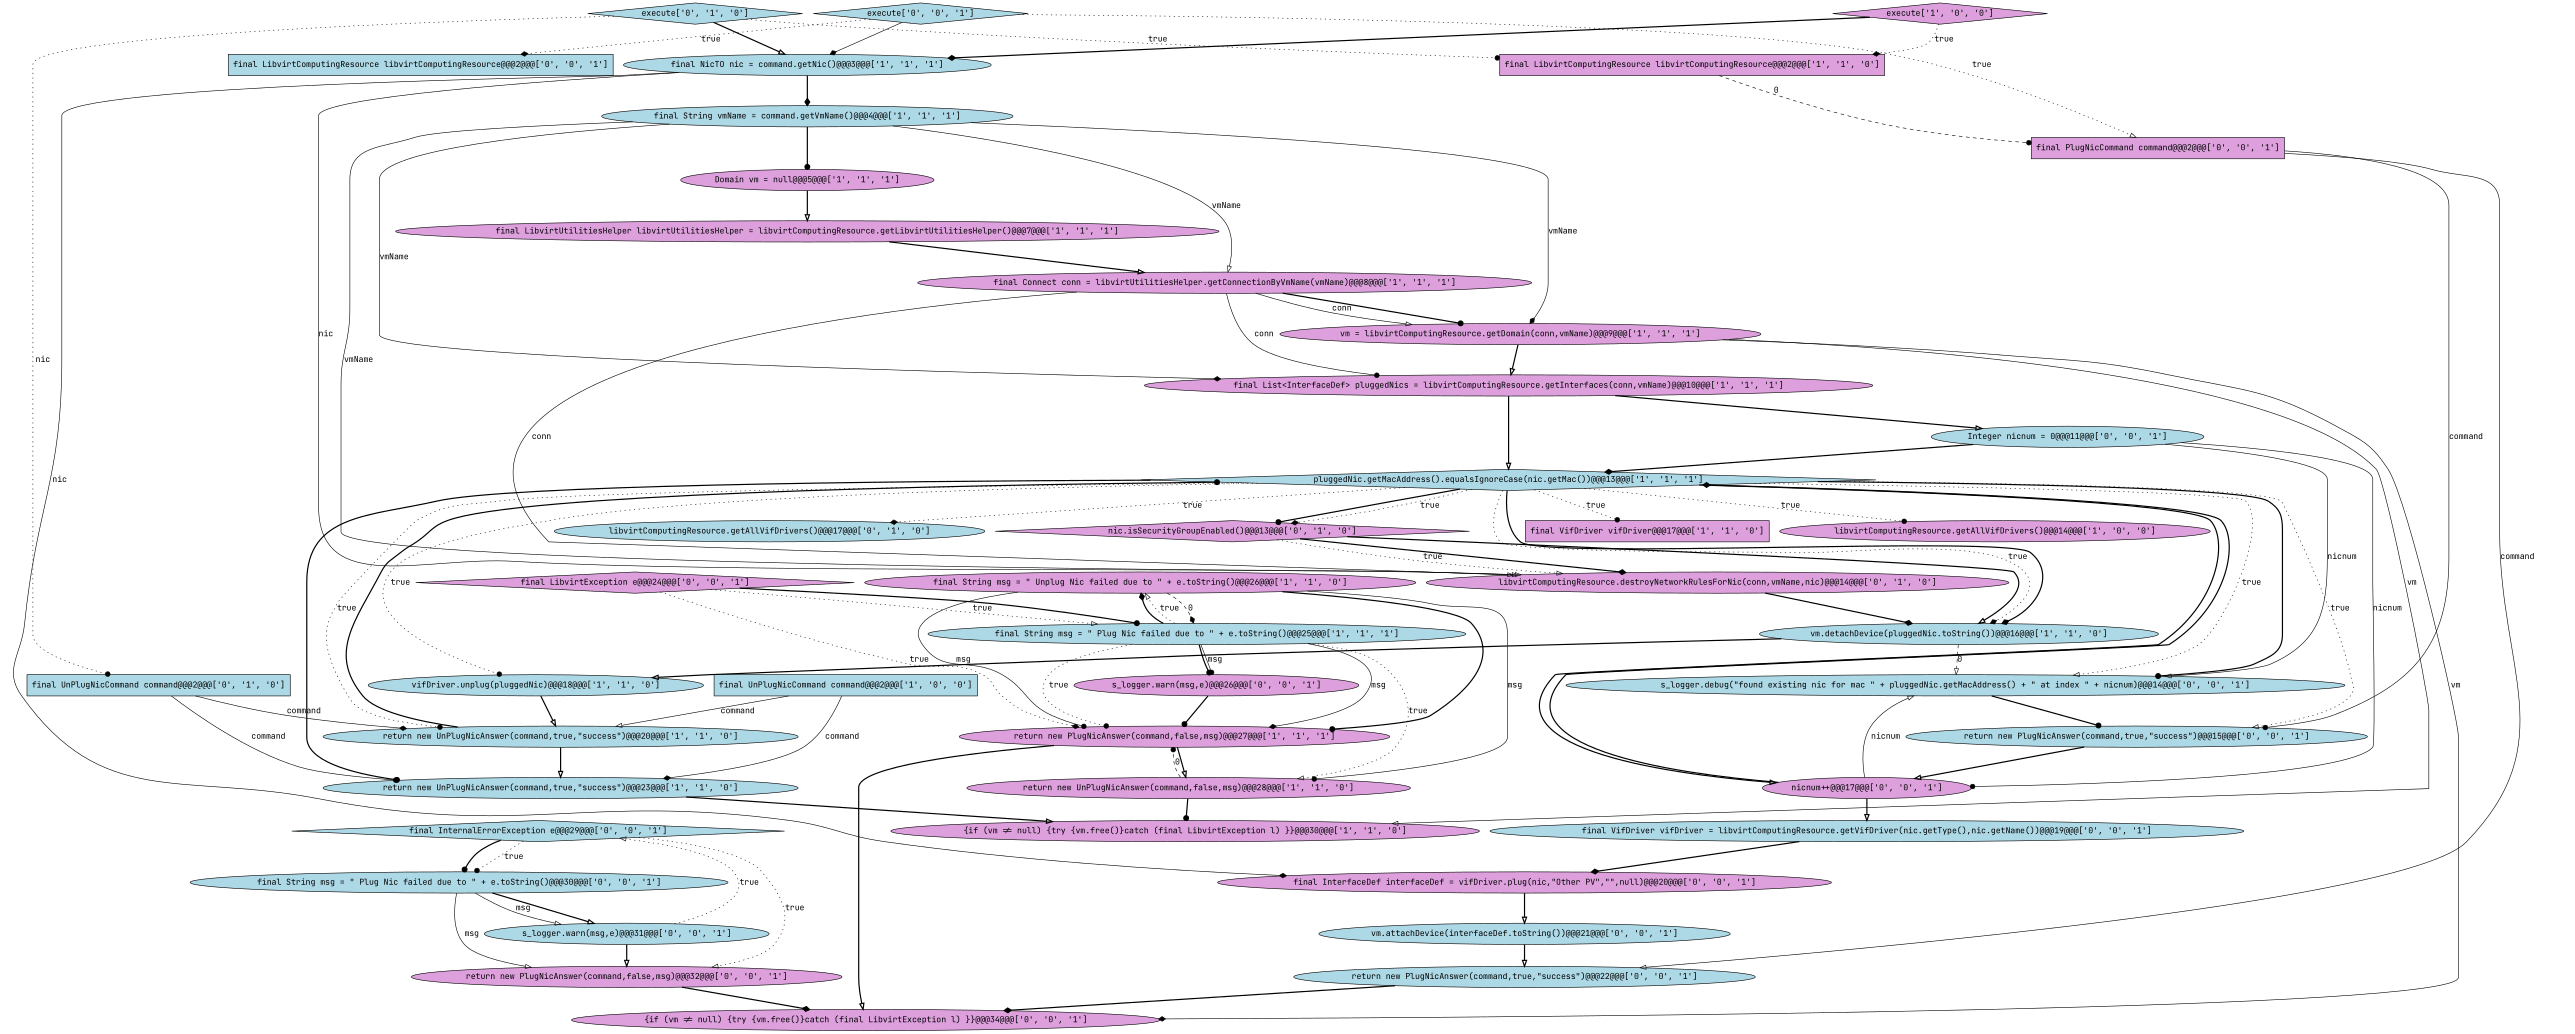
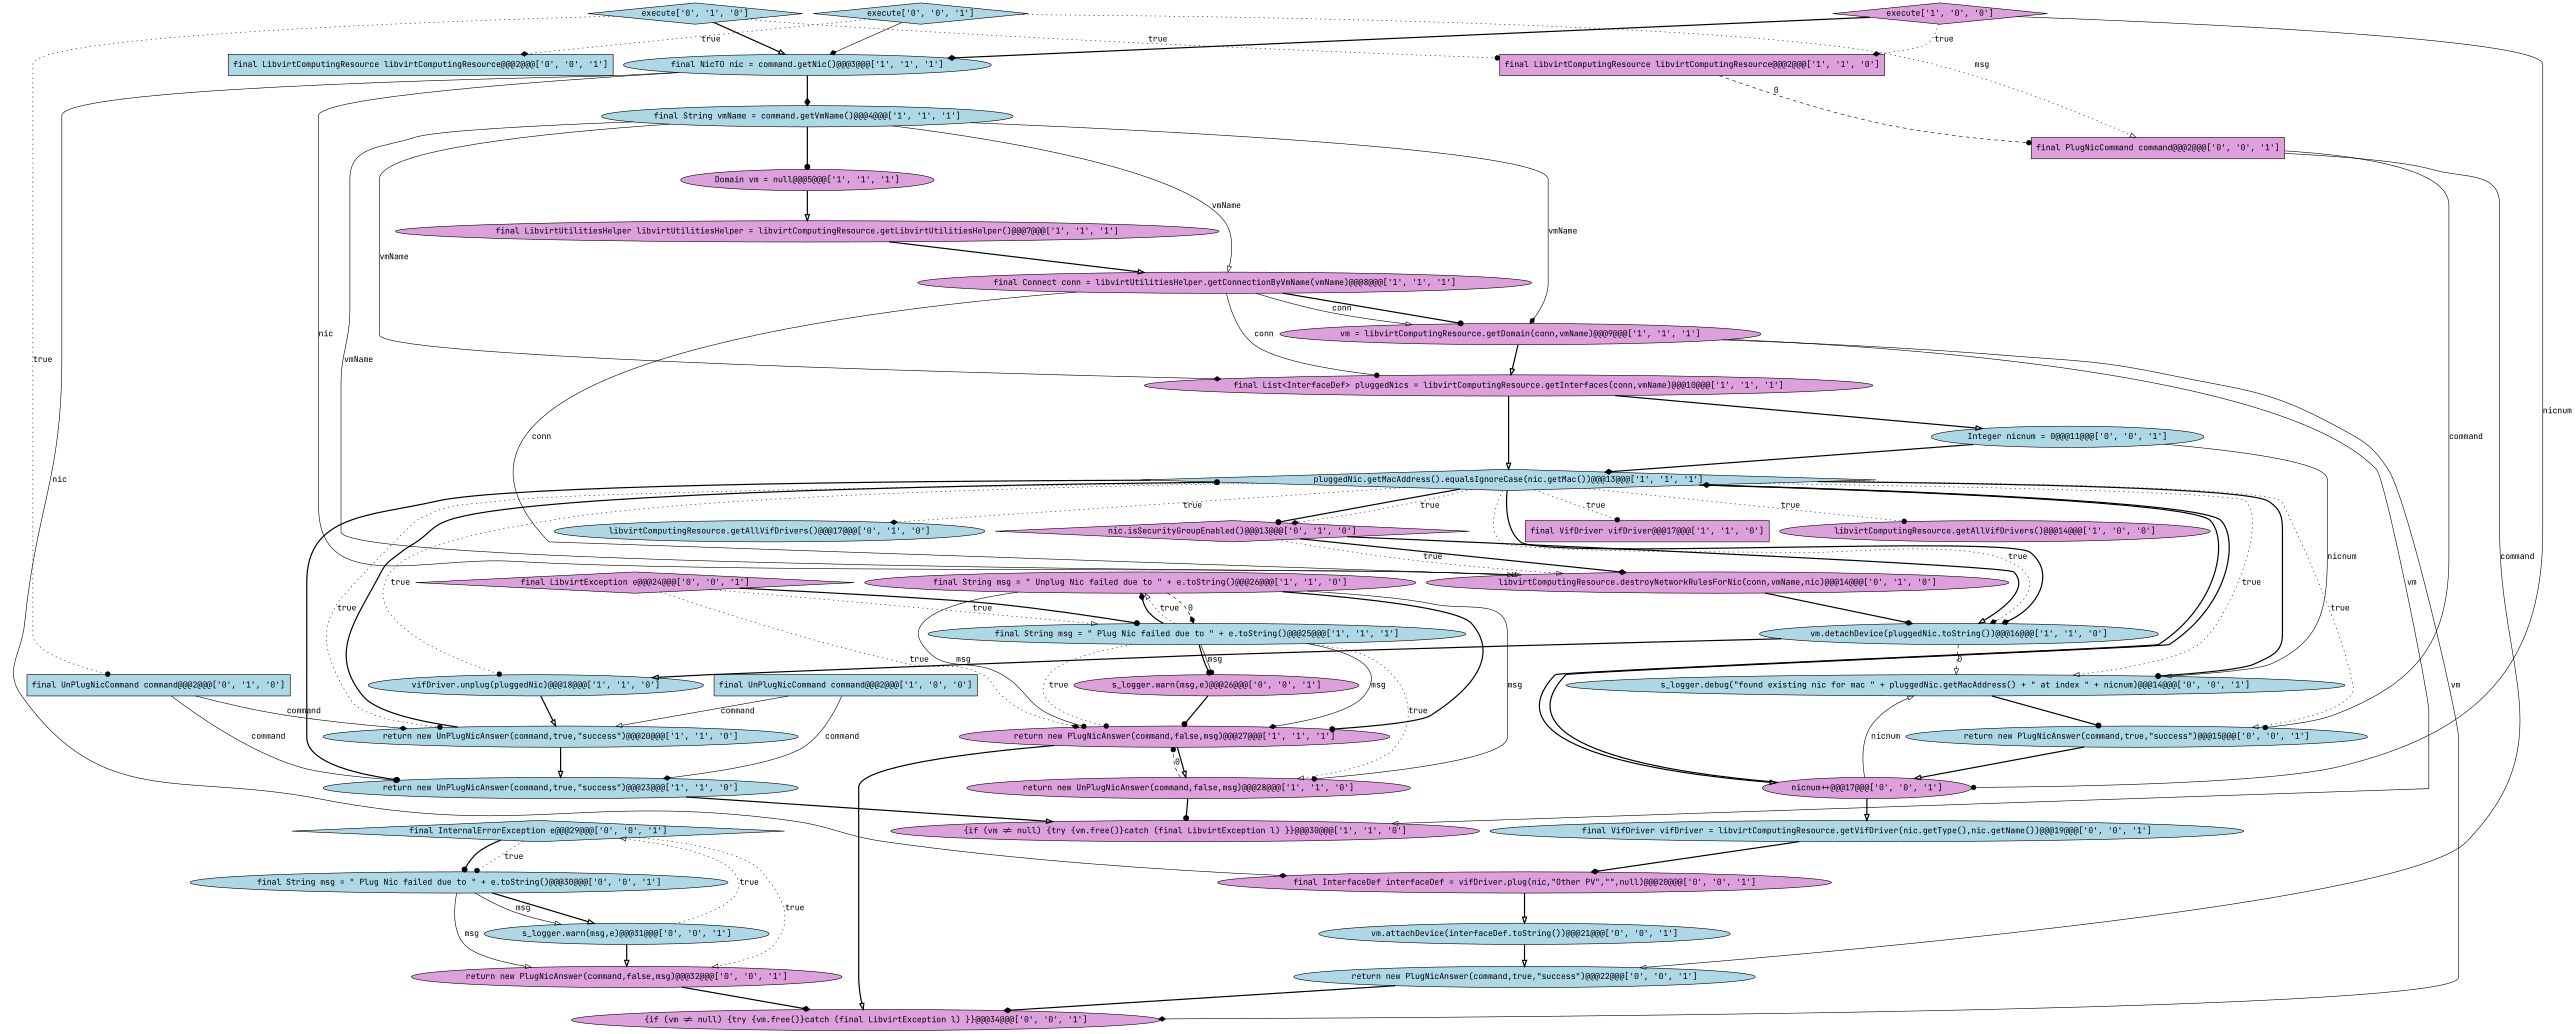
(1982, 65) -> (1982, 65)
(43, 360) -> (43, 360)
(2374, 715) -> (2543, 386)
